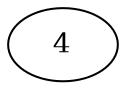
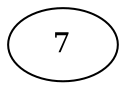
(63, 45) -> (63, 45)
